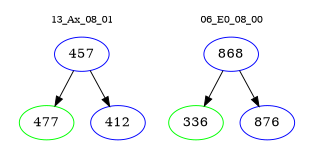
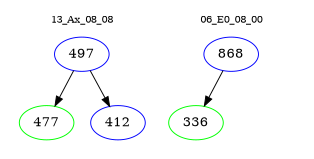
(82, 20) -> (82, 20)
(82, 54) -> (82, 54)
(267, 123) -> none
